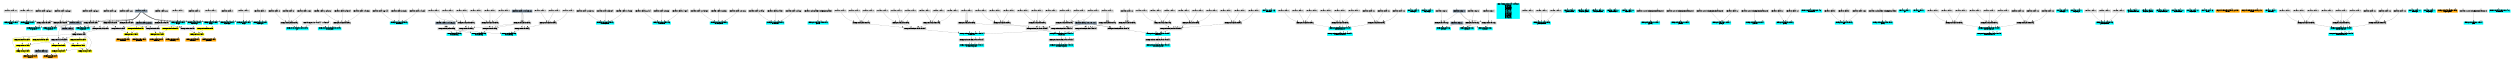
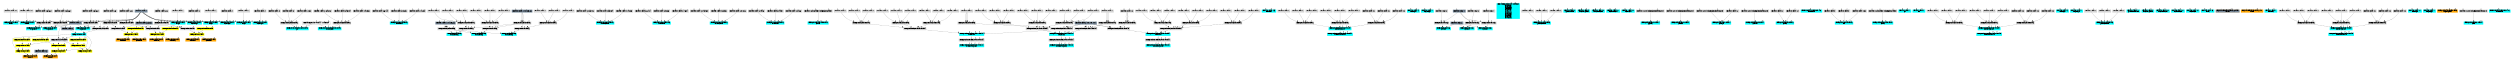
(2228, 11) -> (2228, 11)
(79, 34) -> (79, 34)
